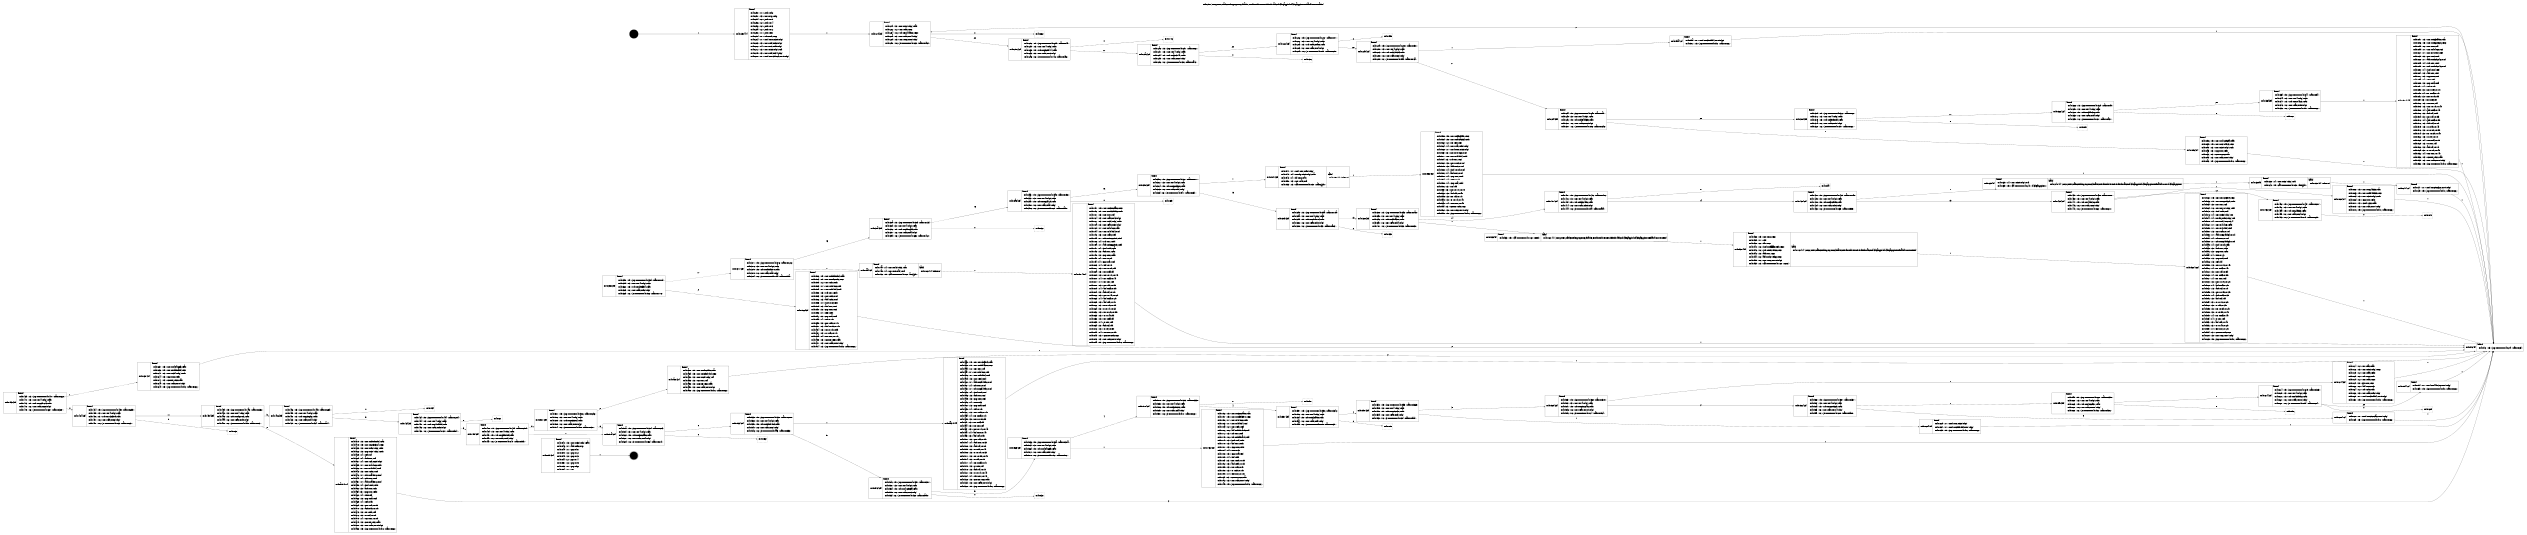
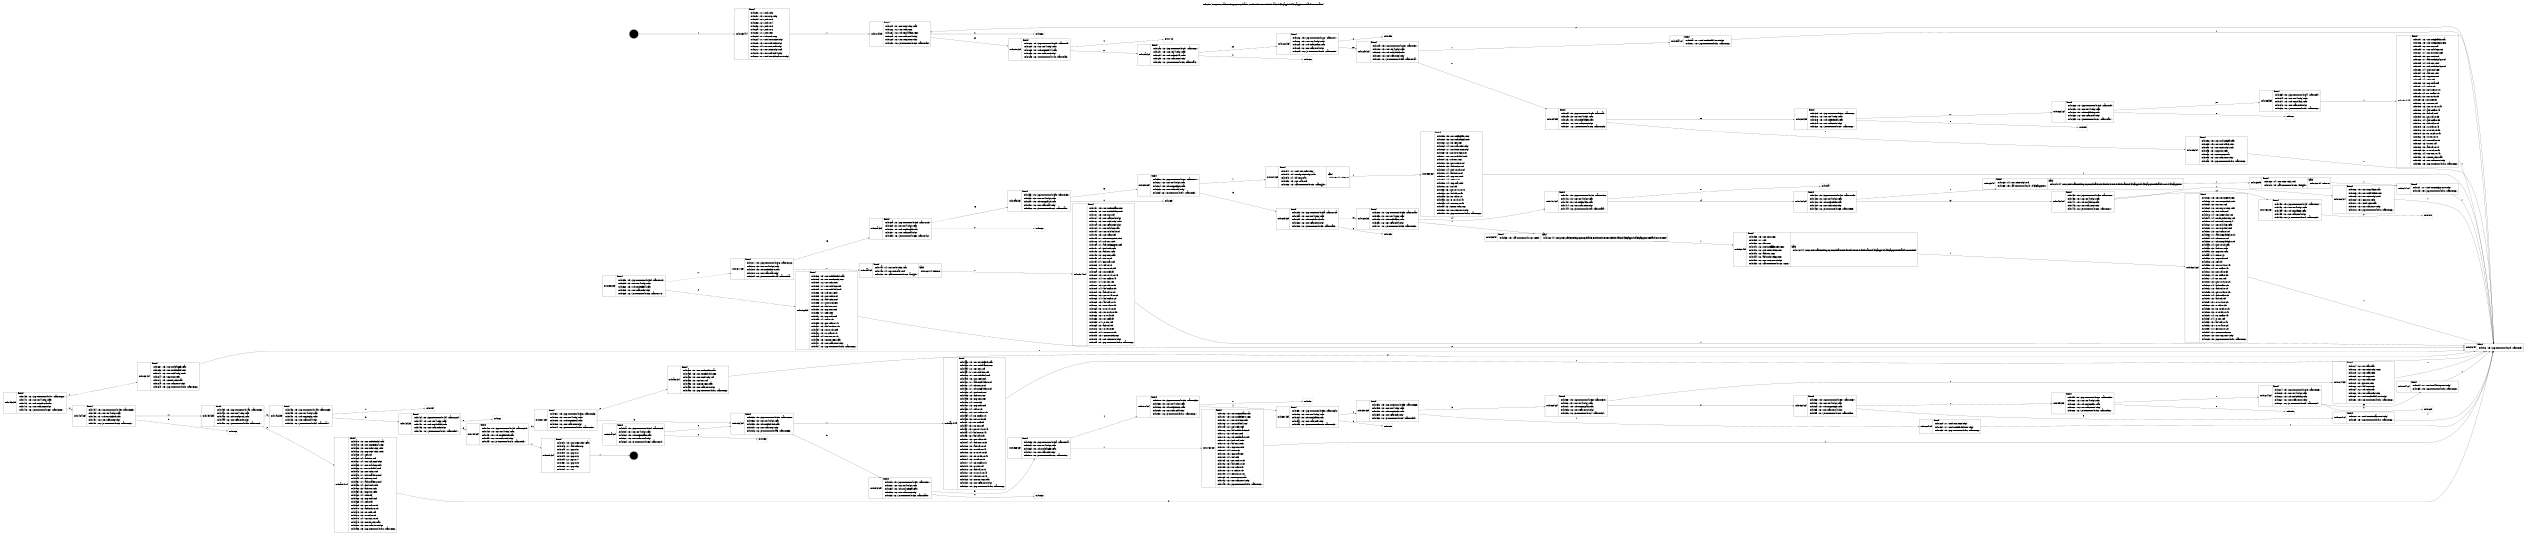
(599, 427) -> (663, 422)
(565, 434) -> (535, 446)
